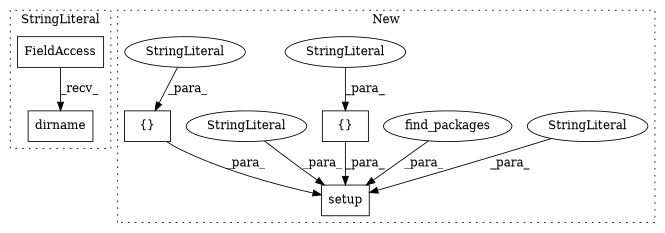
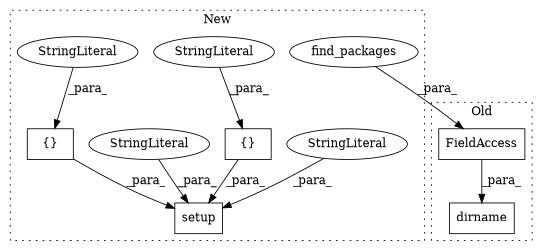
(61, 20) -> (482, 112)
(80, 89) -> (501, 181)
(401, 161) -> (416, 94)
